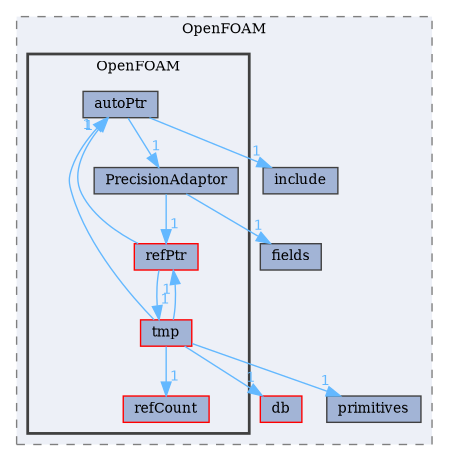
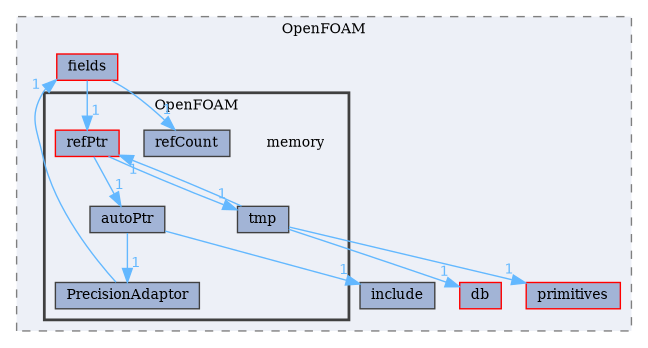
none -> (296, 143)
(166, 212) -> (87, 102)
(87, 230) -> none
(291, 257) -> (87, 67)
(166, 333) -> (263, 219)
(166, 364) -> (143, 102)
(166, 409) -> (187, 143)
(374, 409) -> (573, 296)
